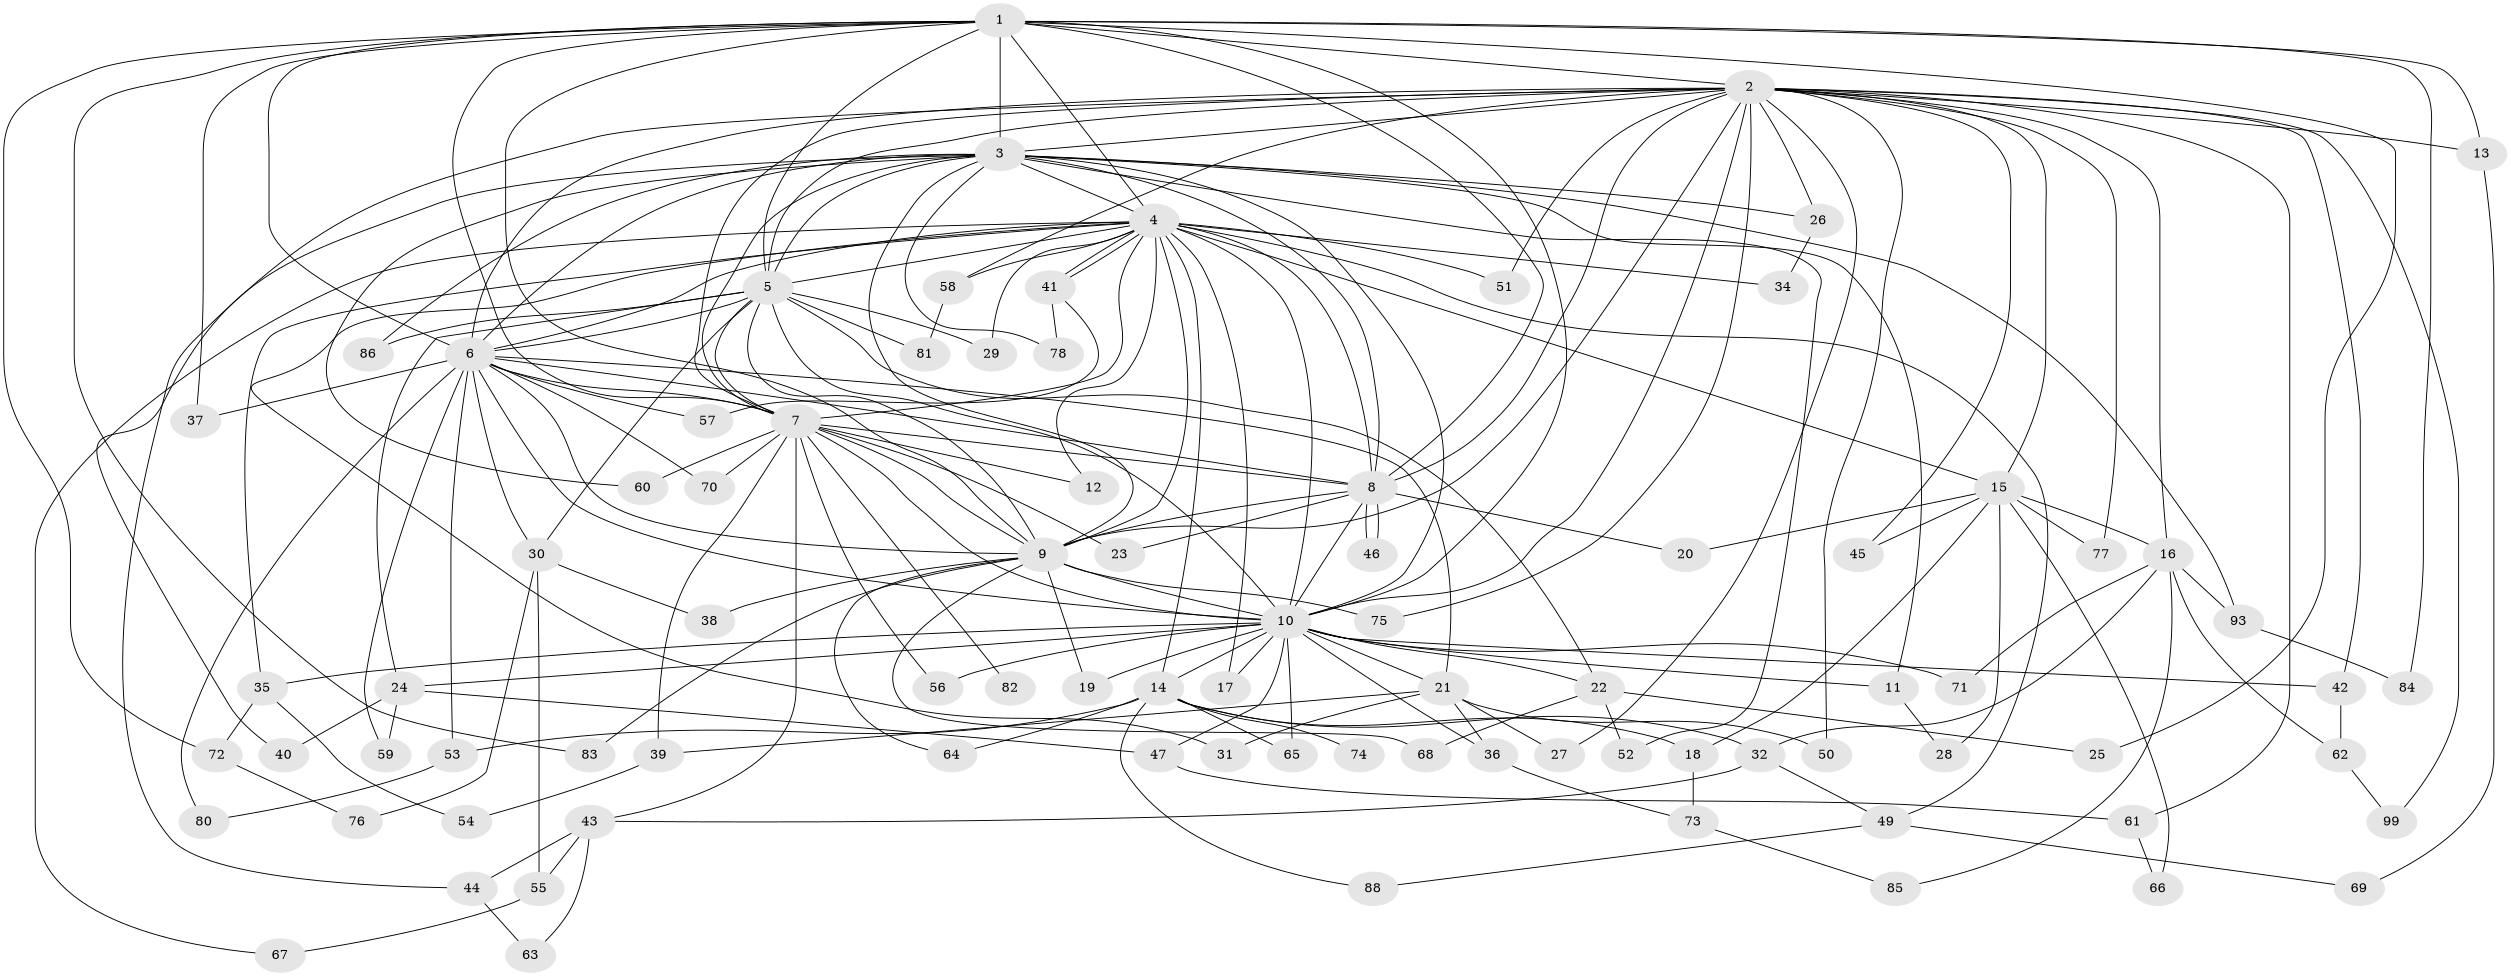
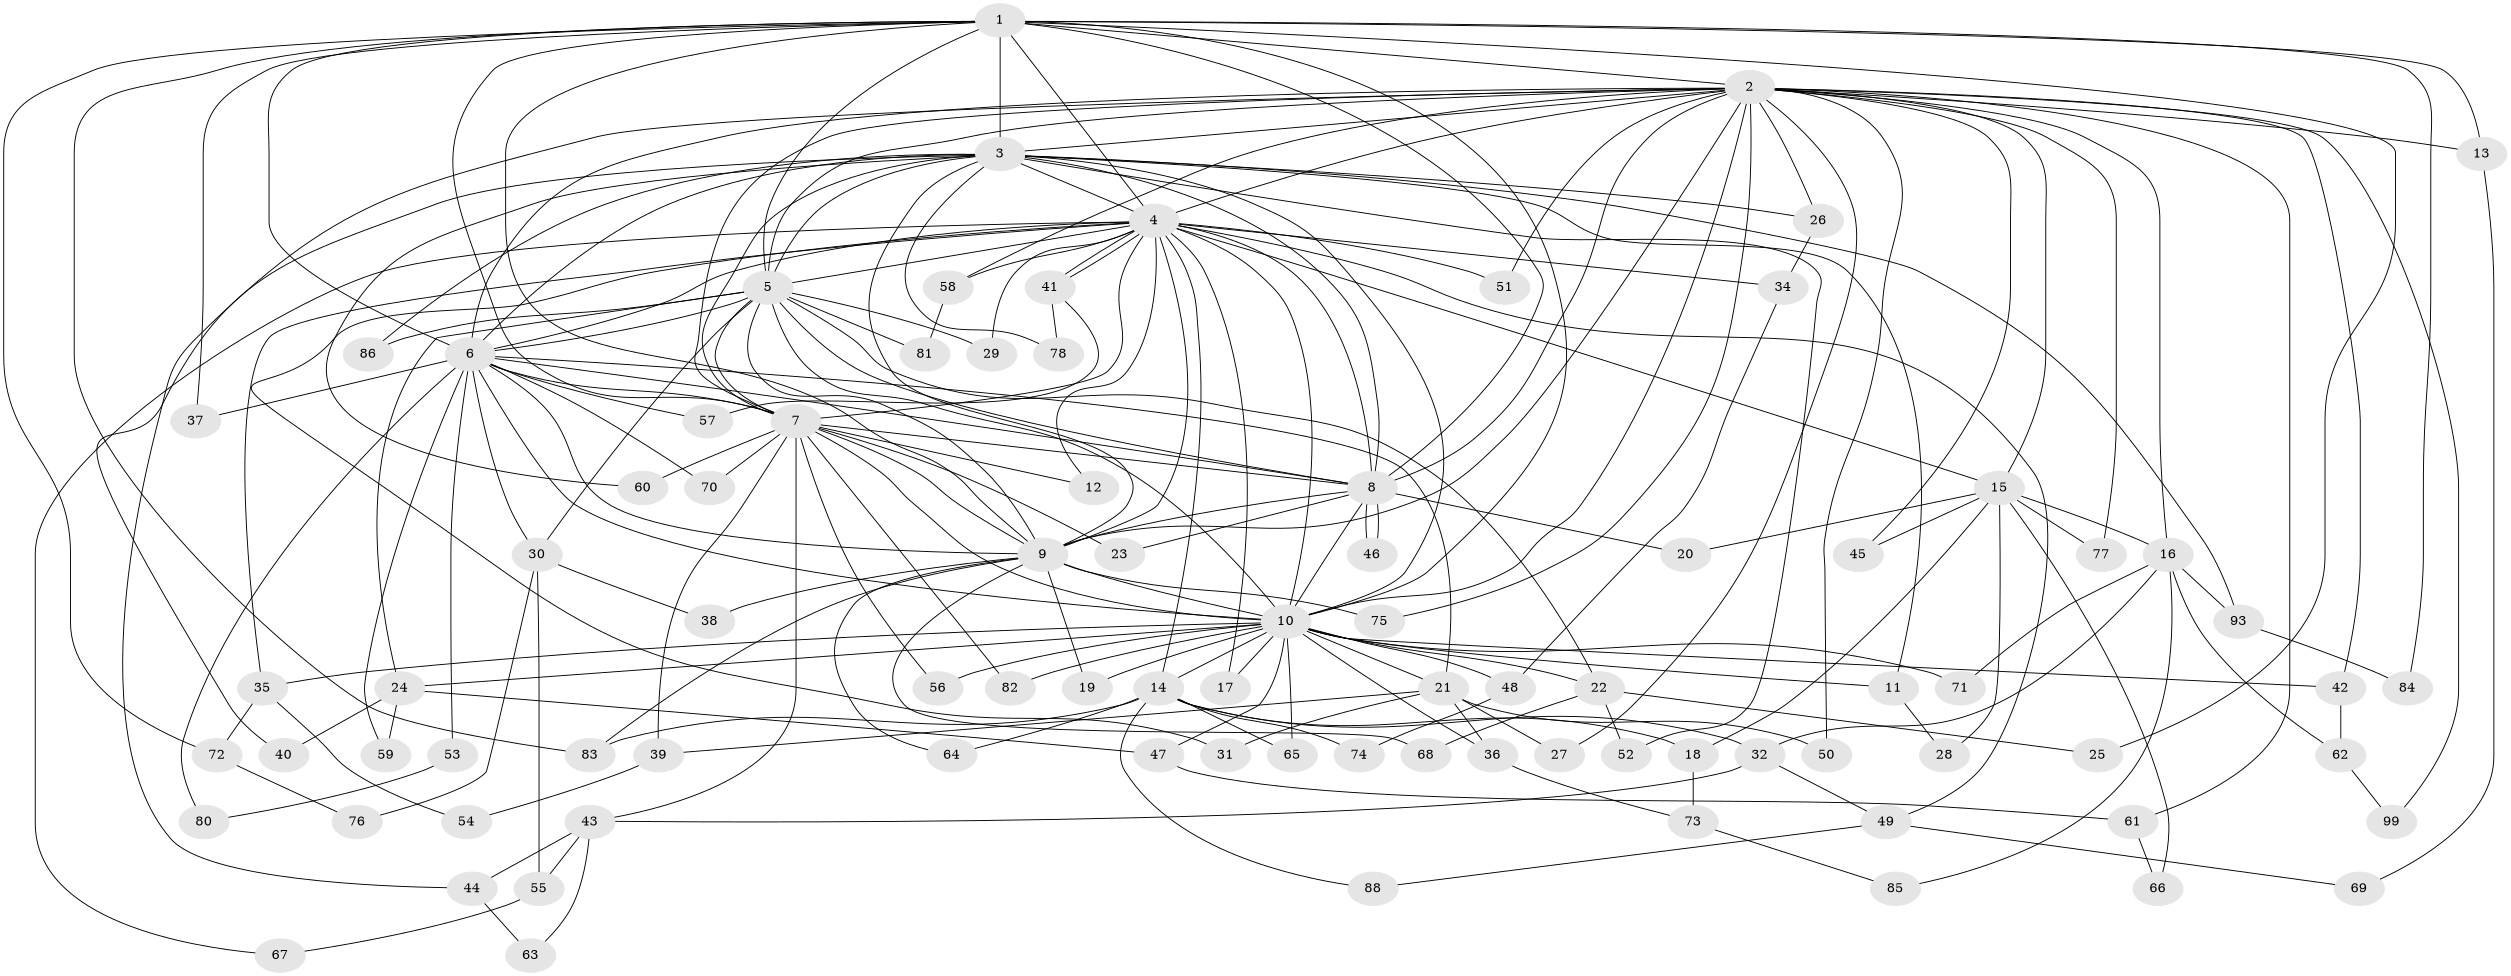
none -> (1461, 132)
none -> (1064, 430)
none -> (1146, 649)
none -> (1510, 688)
(809, 732) -> (887, 722)
